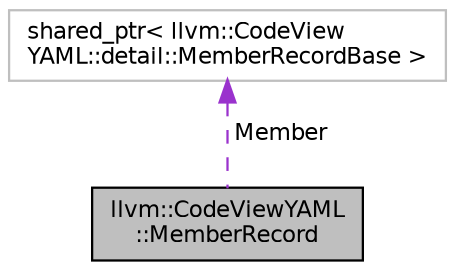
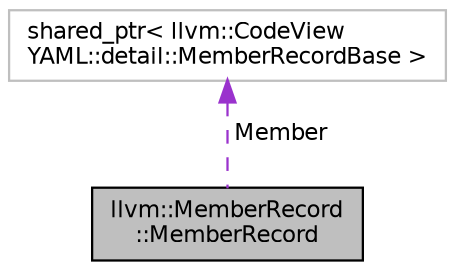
(228, 224) -> (228, 224)
